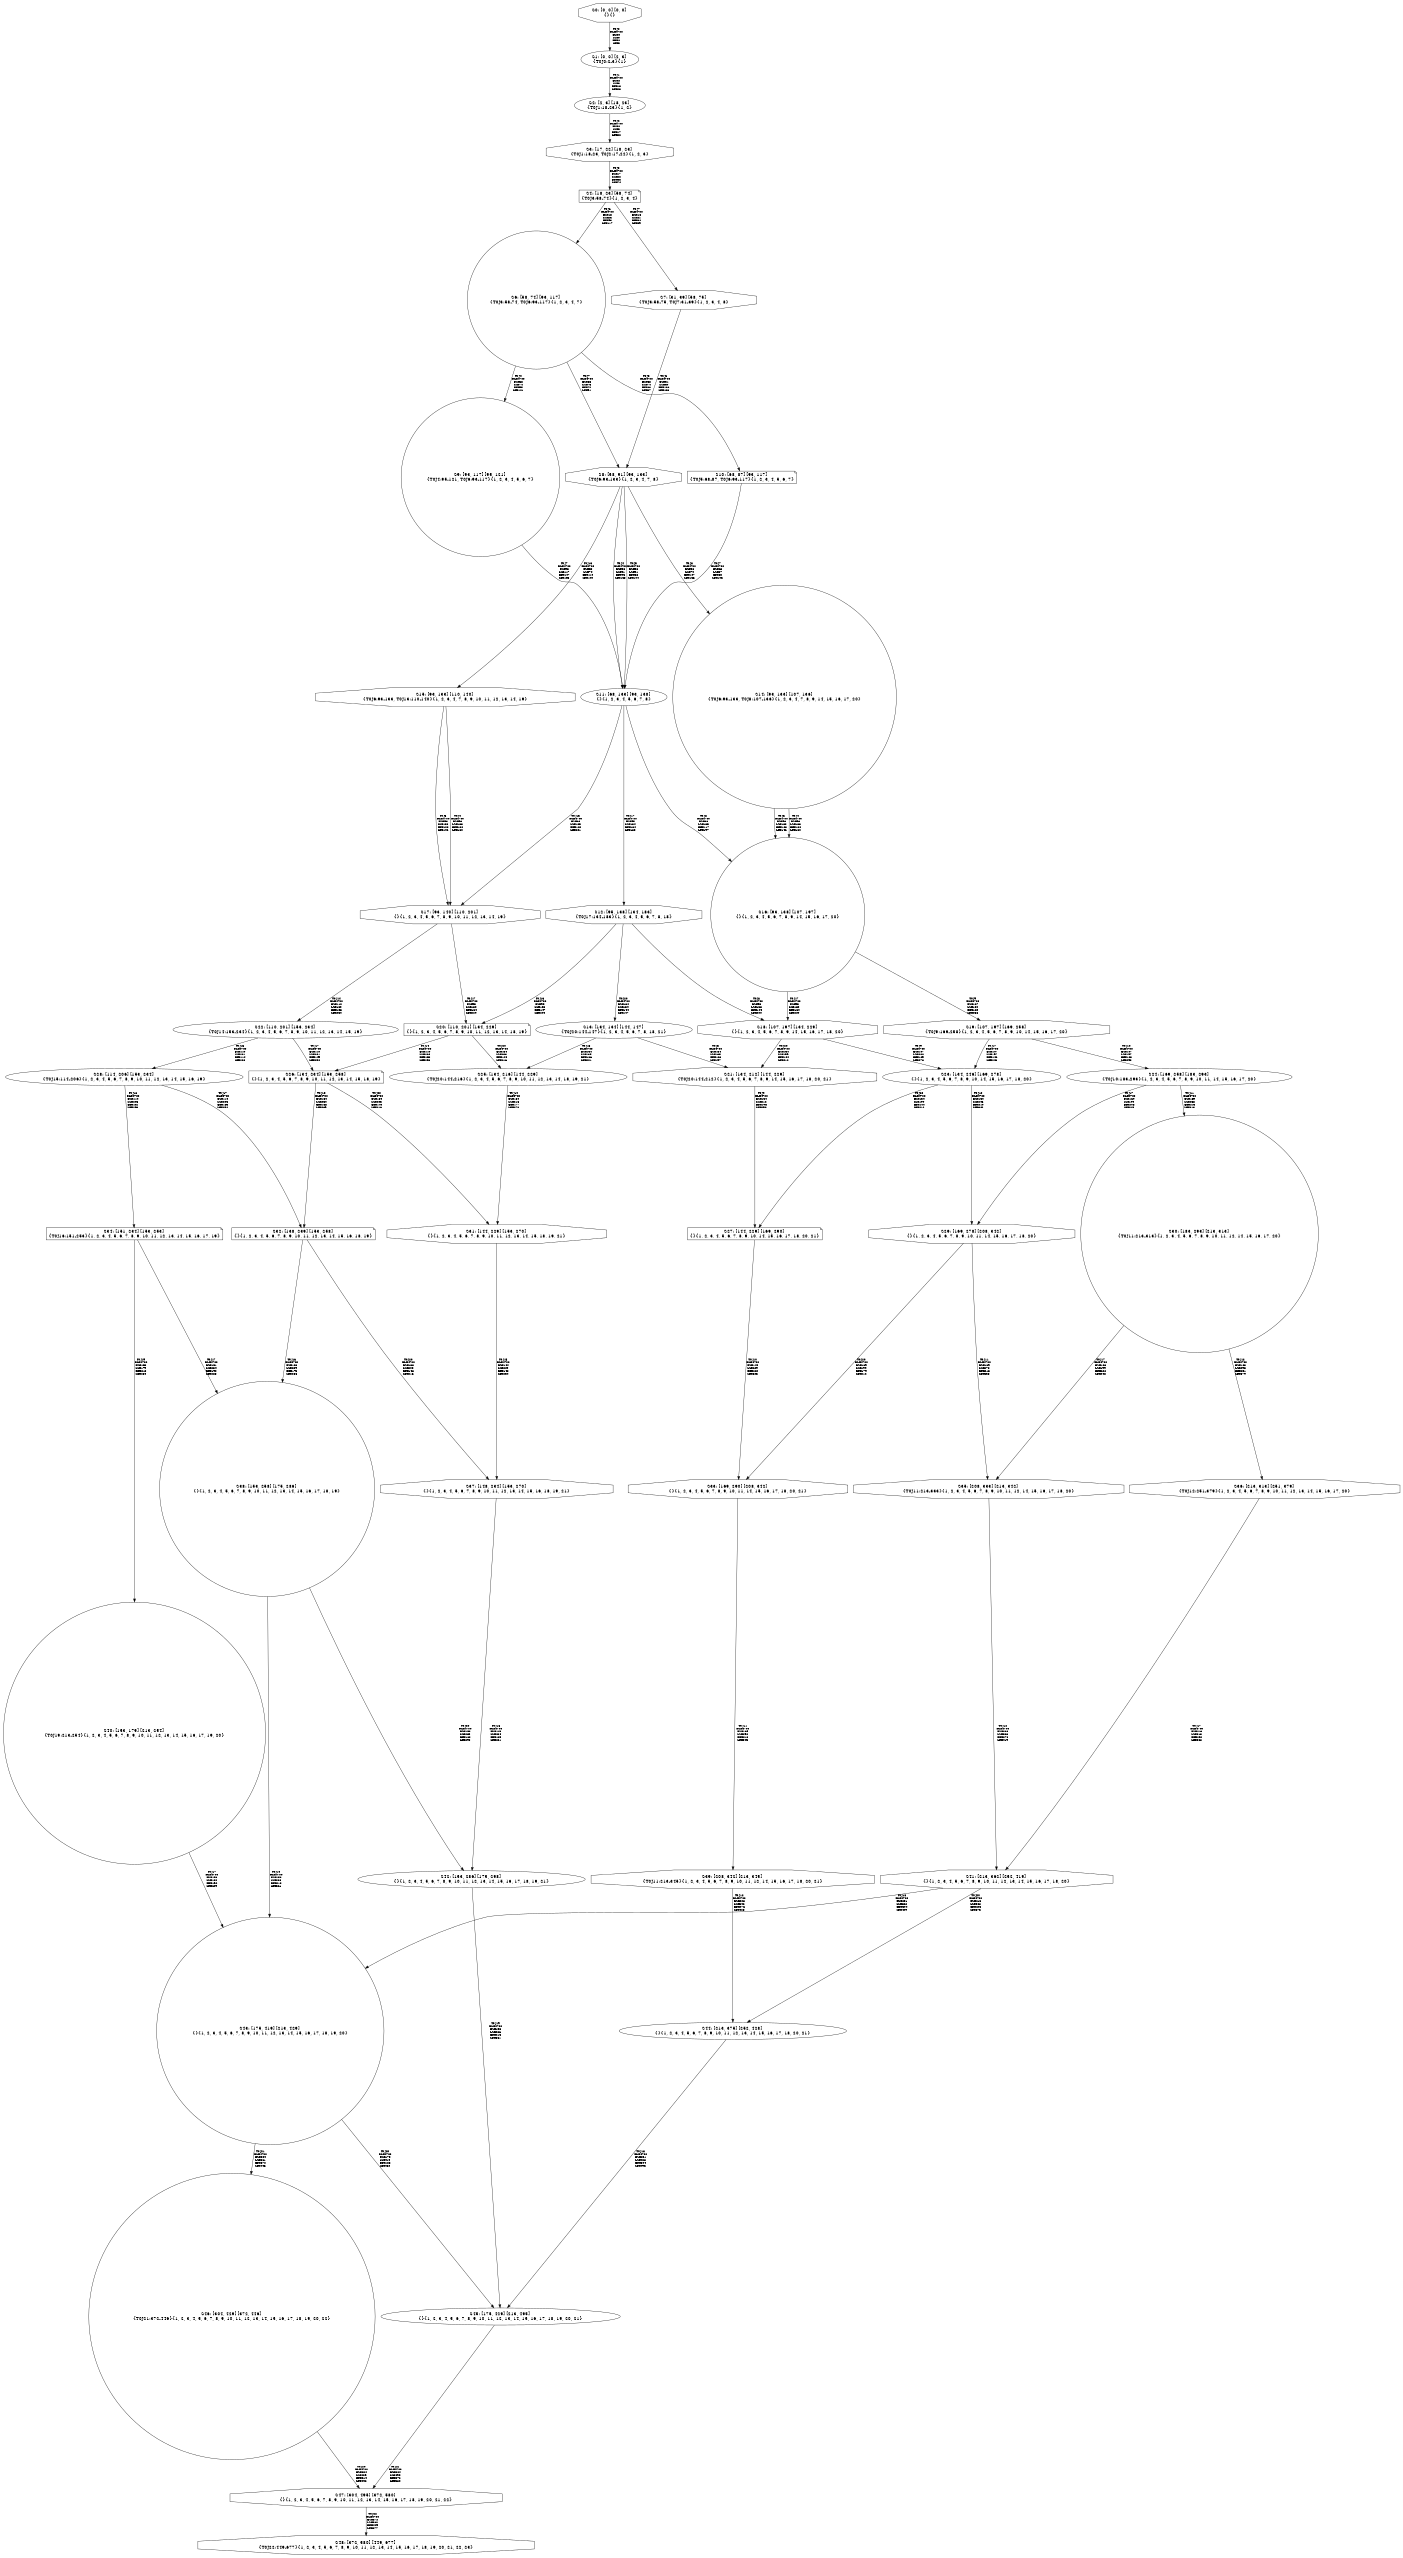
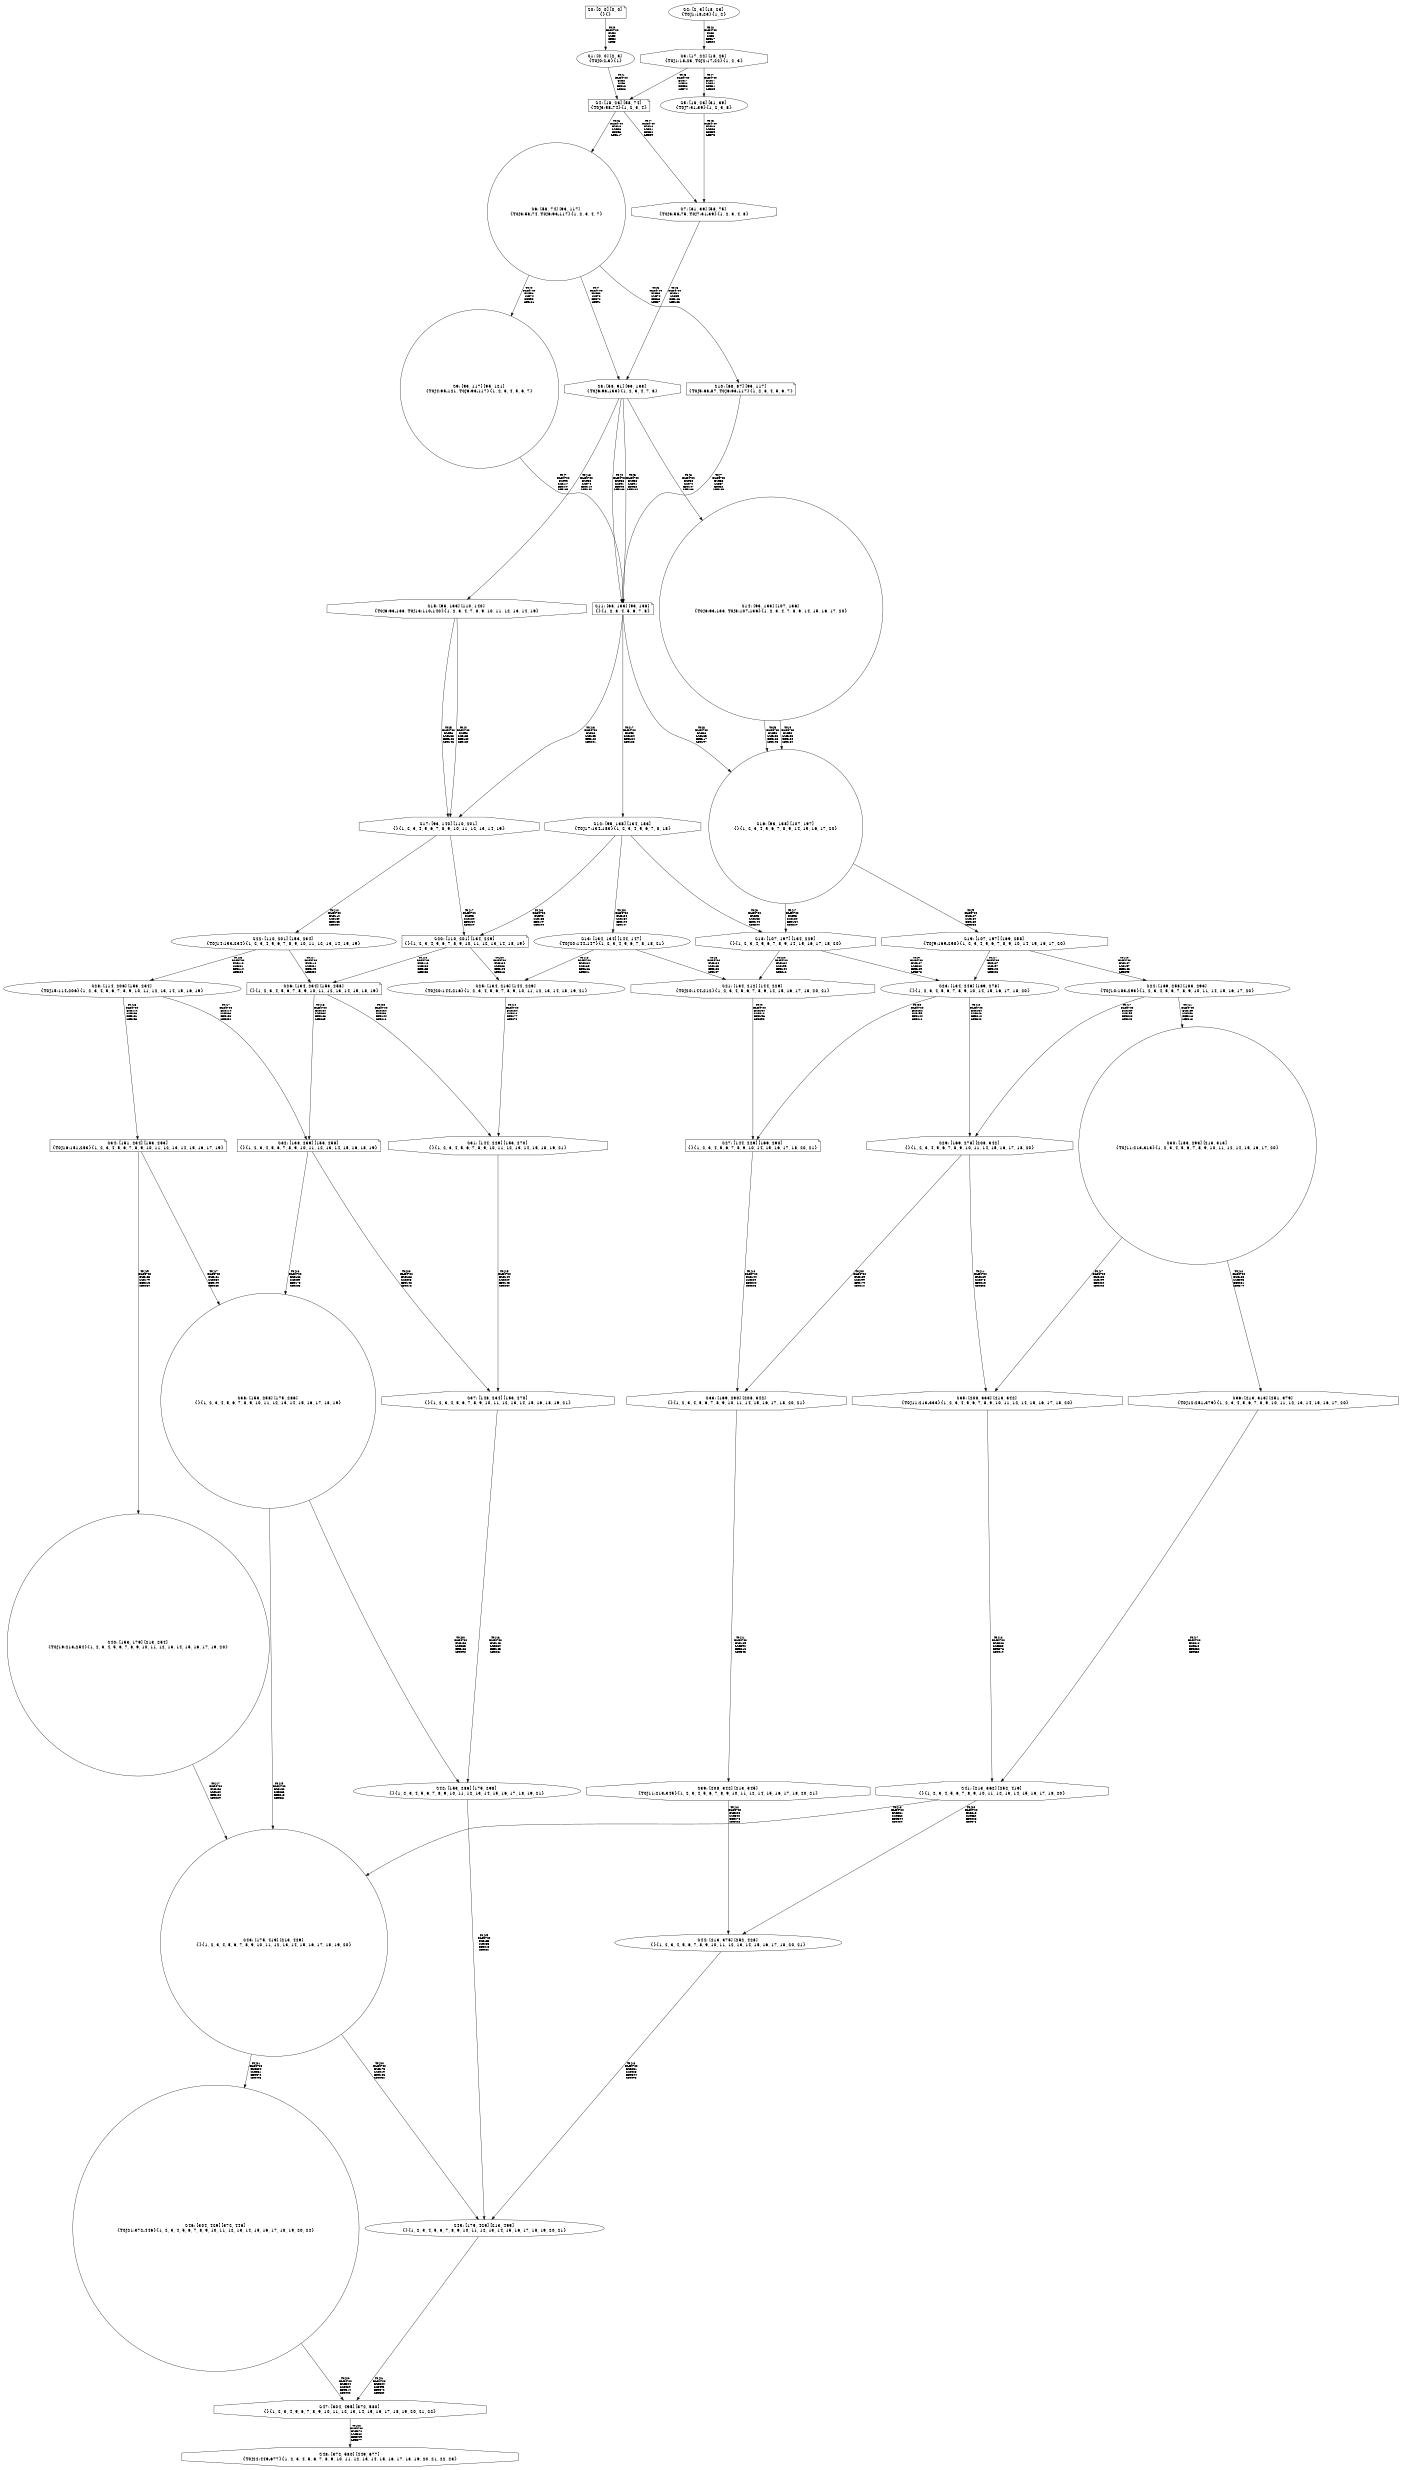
(610, 13) -> (606, 12)
(610, 81) -> (612, 82)
none -> (704, 105)
(624, 697) -> (623, 609)
